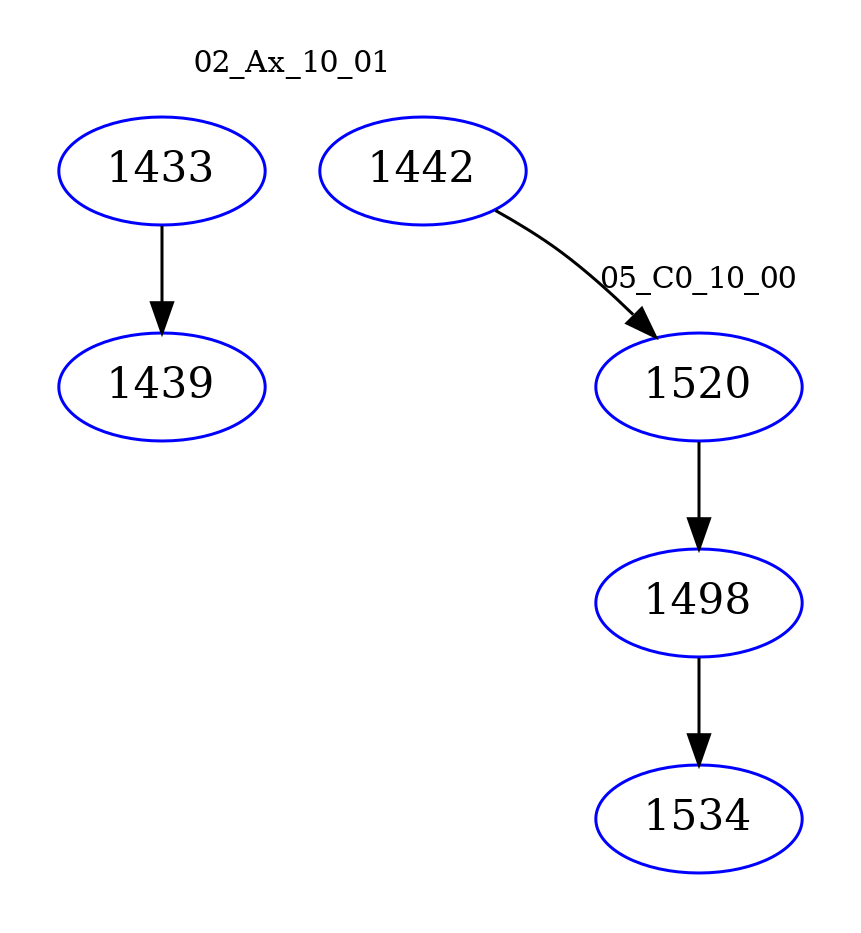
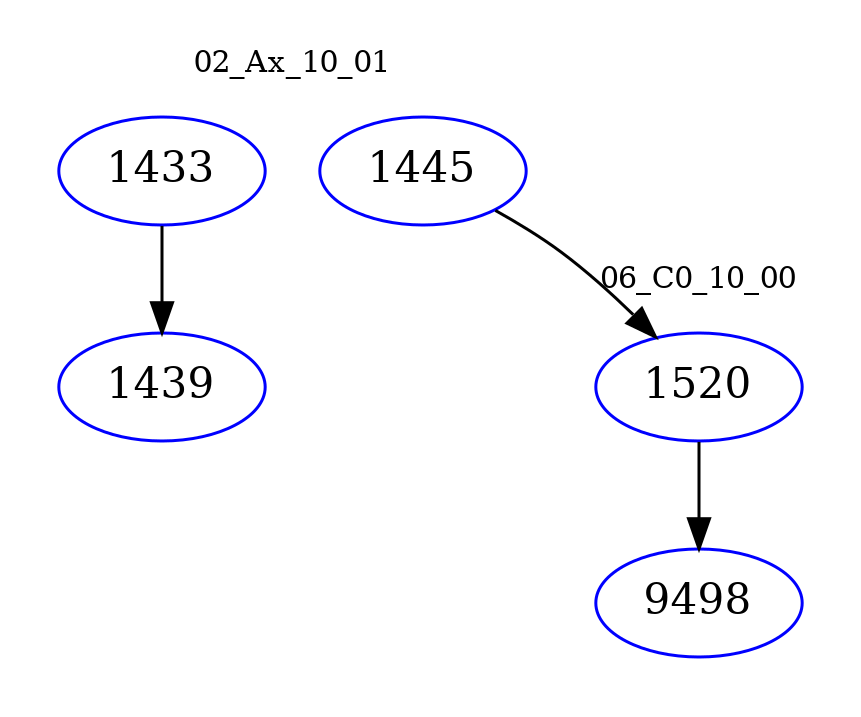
(423, 171) -> (423, 171)
(699, 280) -> (699, 280)
(699, 603) -> (699, 603)
(699, 819) -> none
